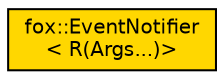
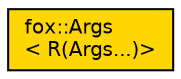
(112, 40) -> (91, 40)
